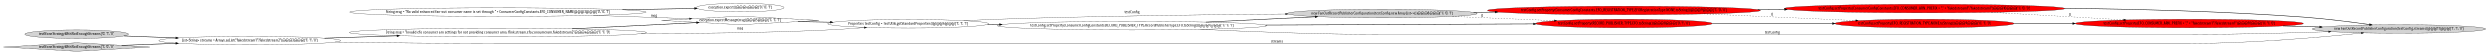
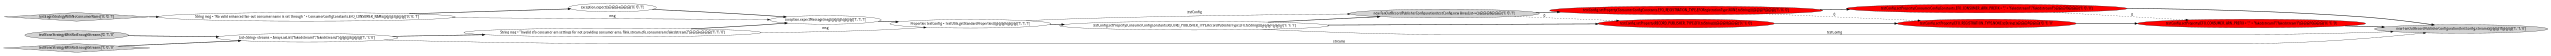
none -> (718, 13)
none -> (77, 17)
(740, 20) -> (825, 20)
